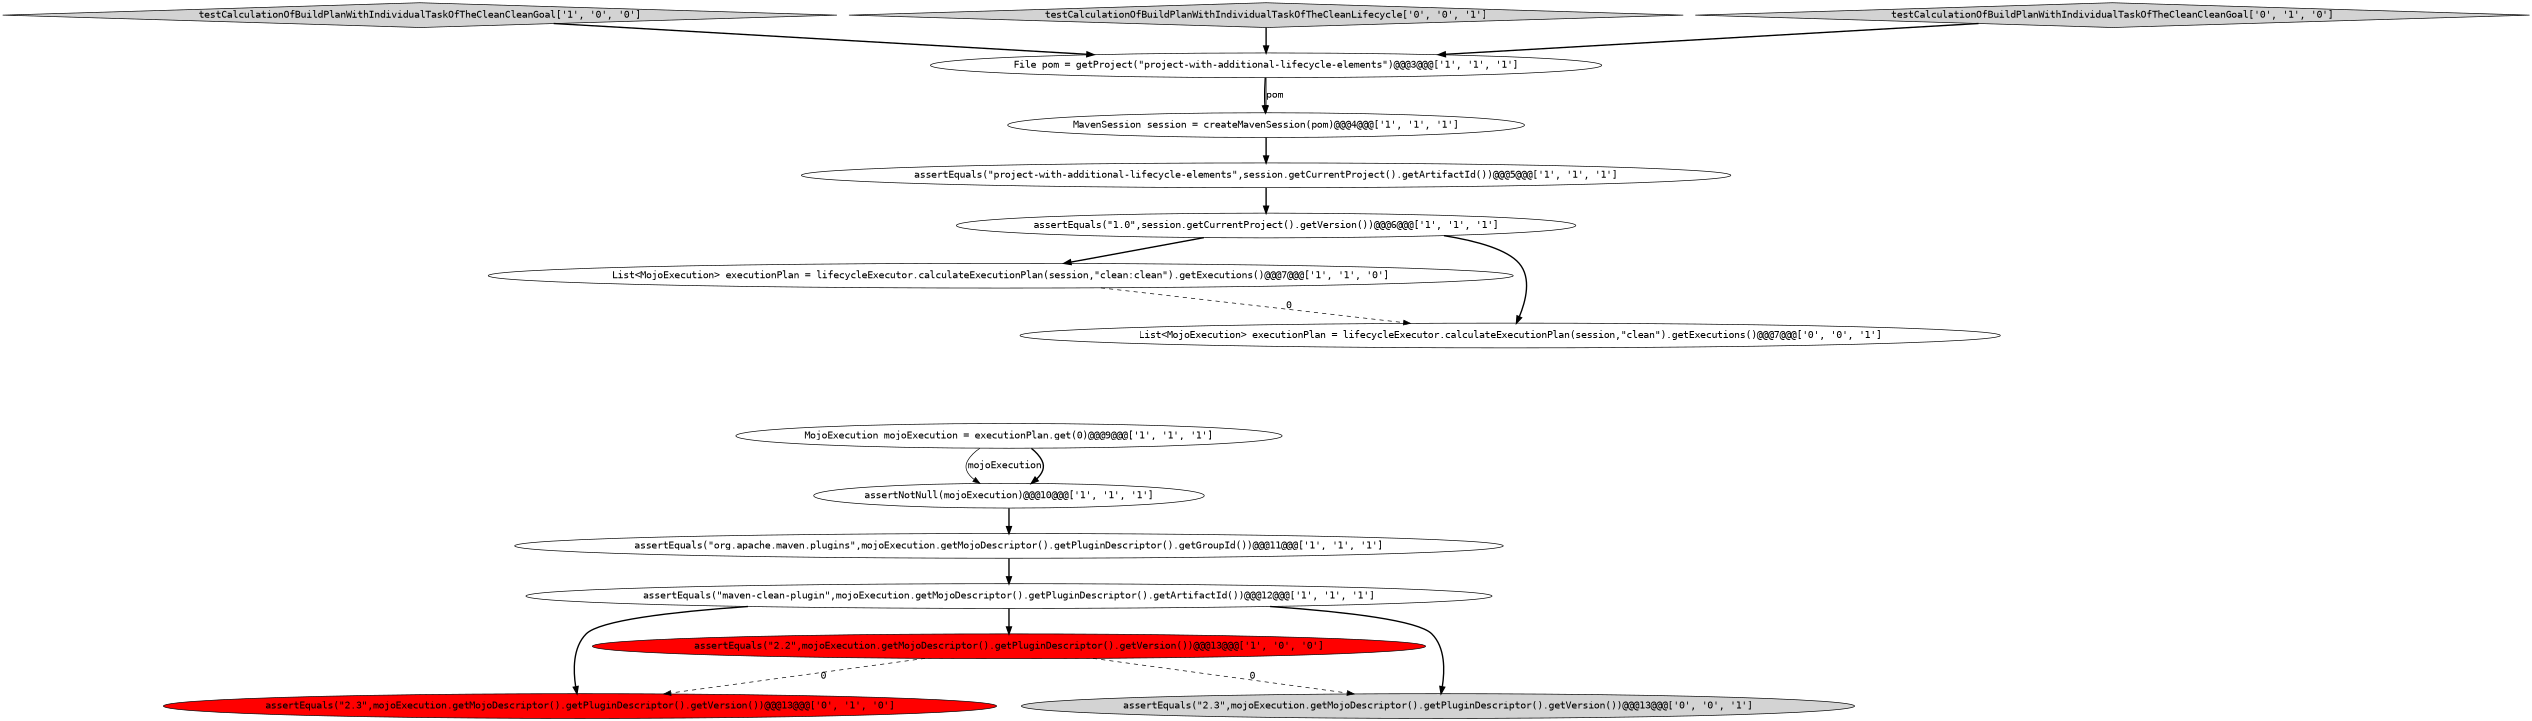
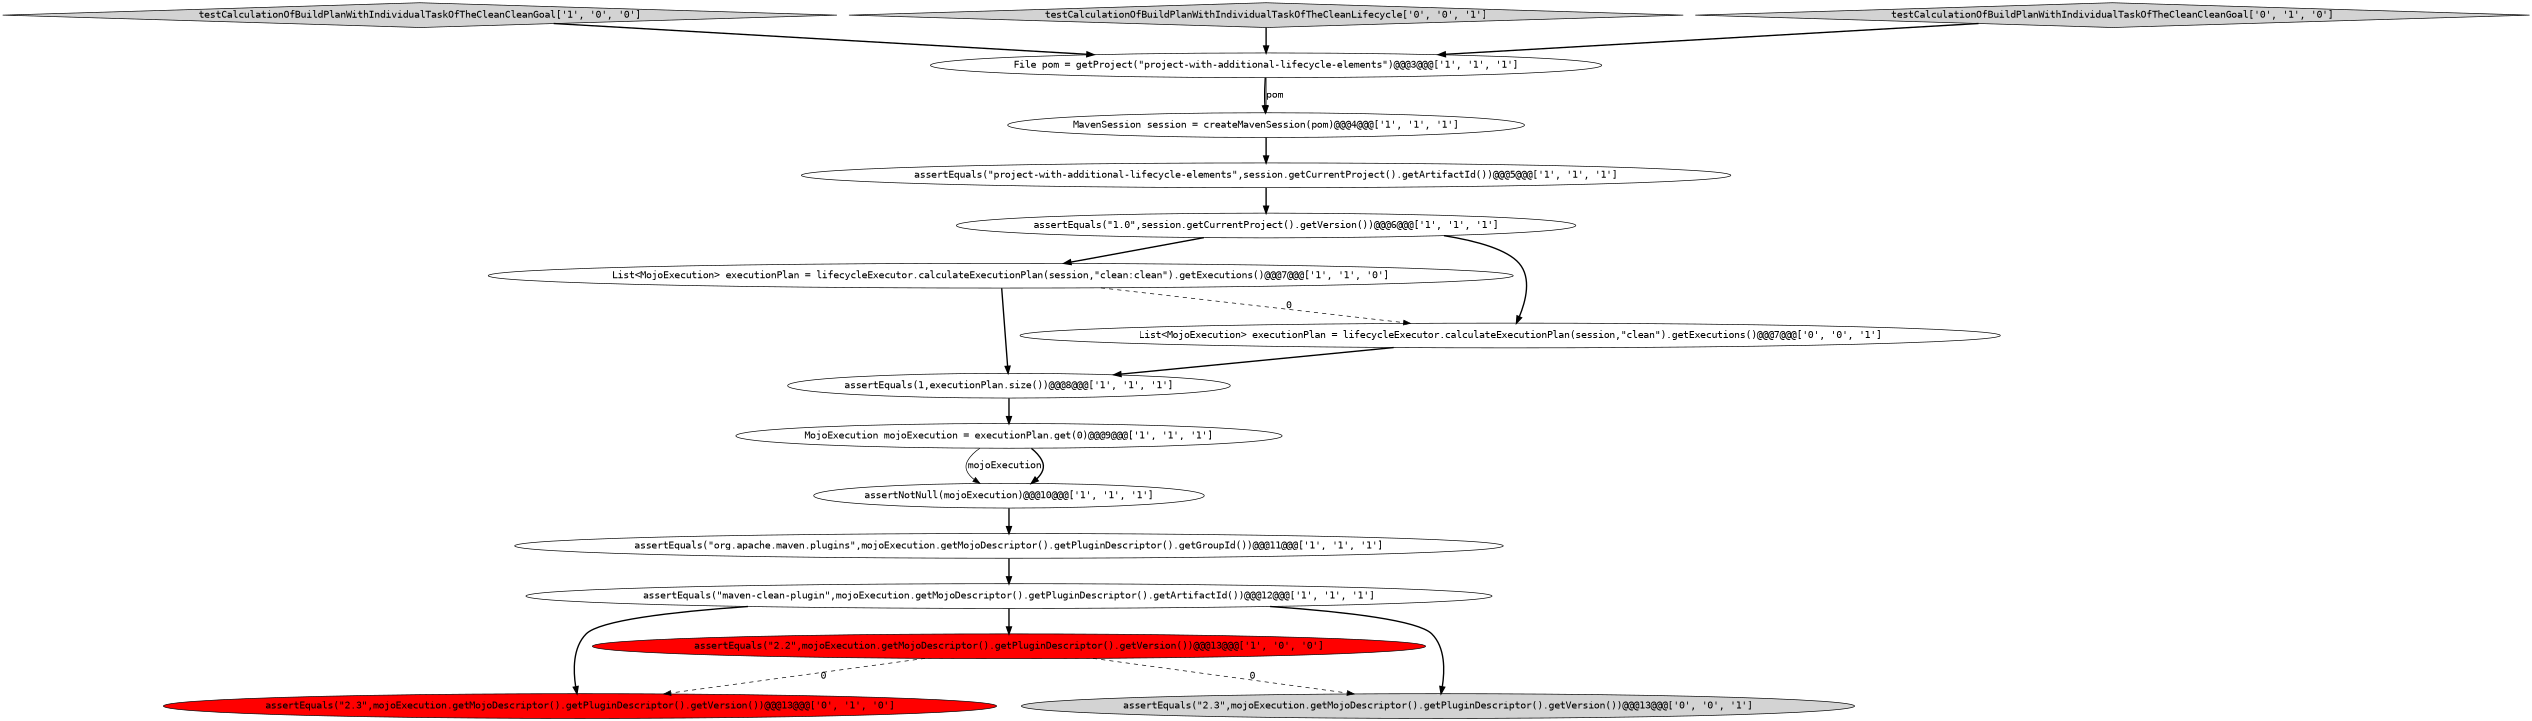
none -> (1009, 386)
